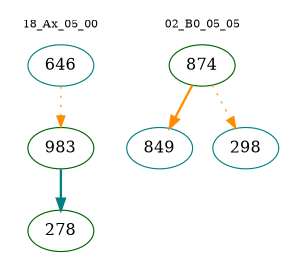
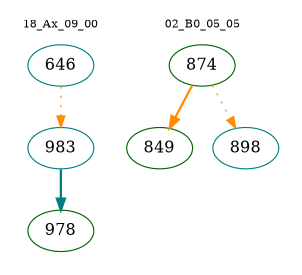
(61, 25) -> (61, 25)
(61, 148) -> (61, 148)
(160, 148) -> (160, 148)
(246, 148) -> (246, 148)
(61, 231) -> (61, 231)
